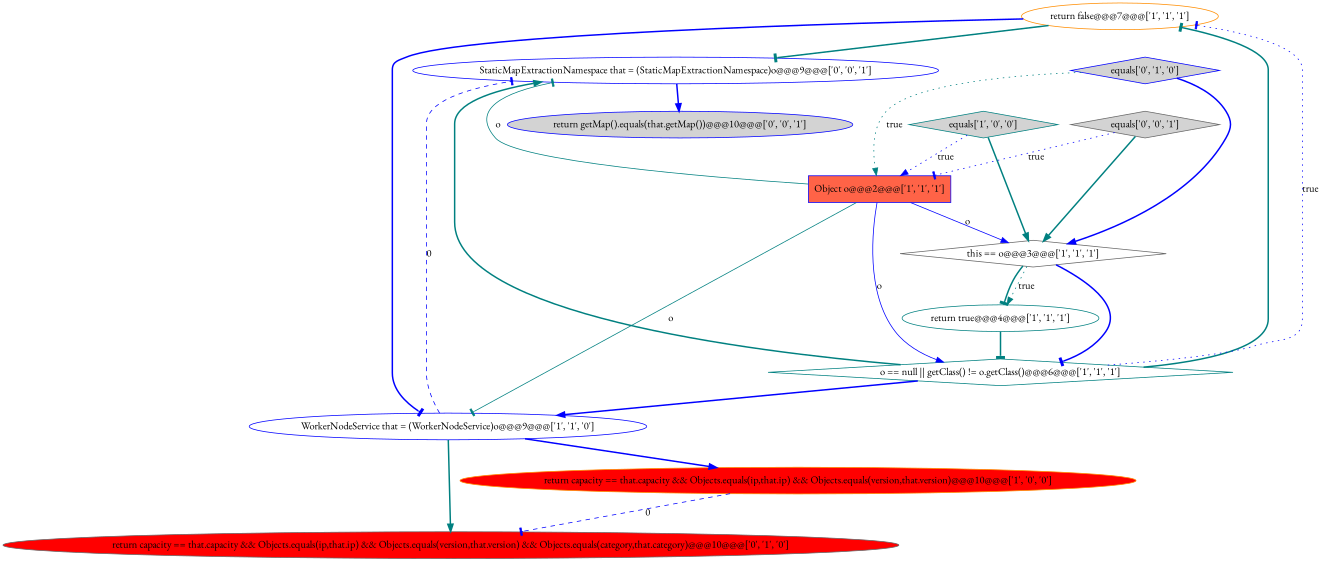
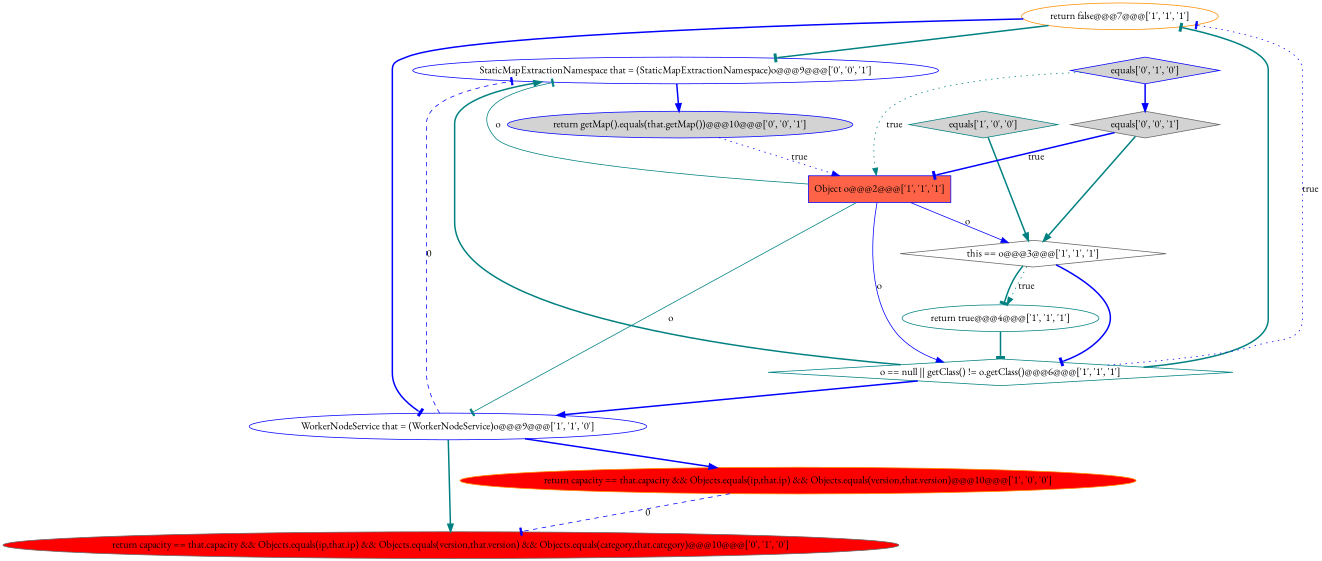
(937, 153) -> (776, 156)
(1026, 154) -> (1026, 154)
(1195, 176) -> (1145, 94)
